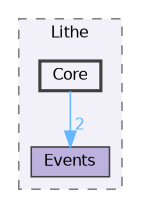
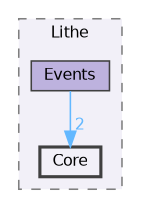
(70, 111) -> (70, 111)
